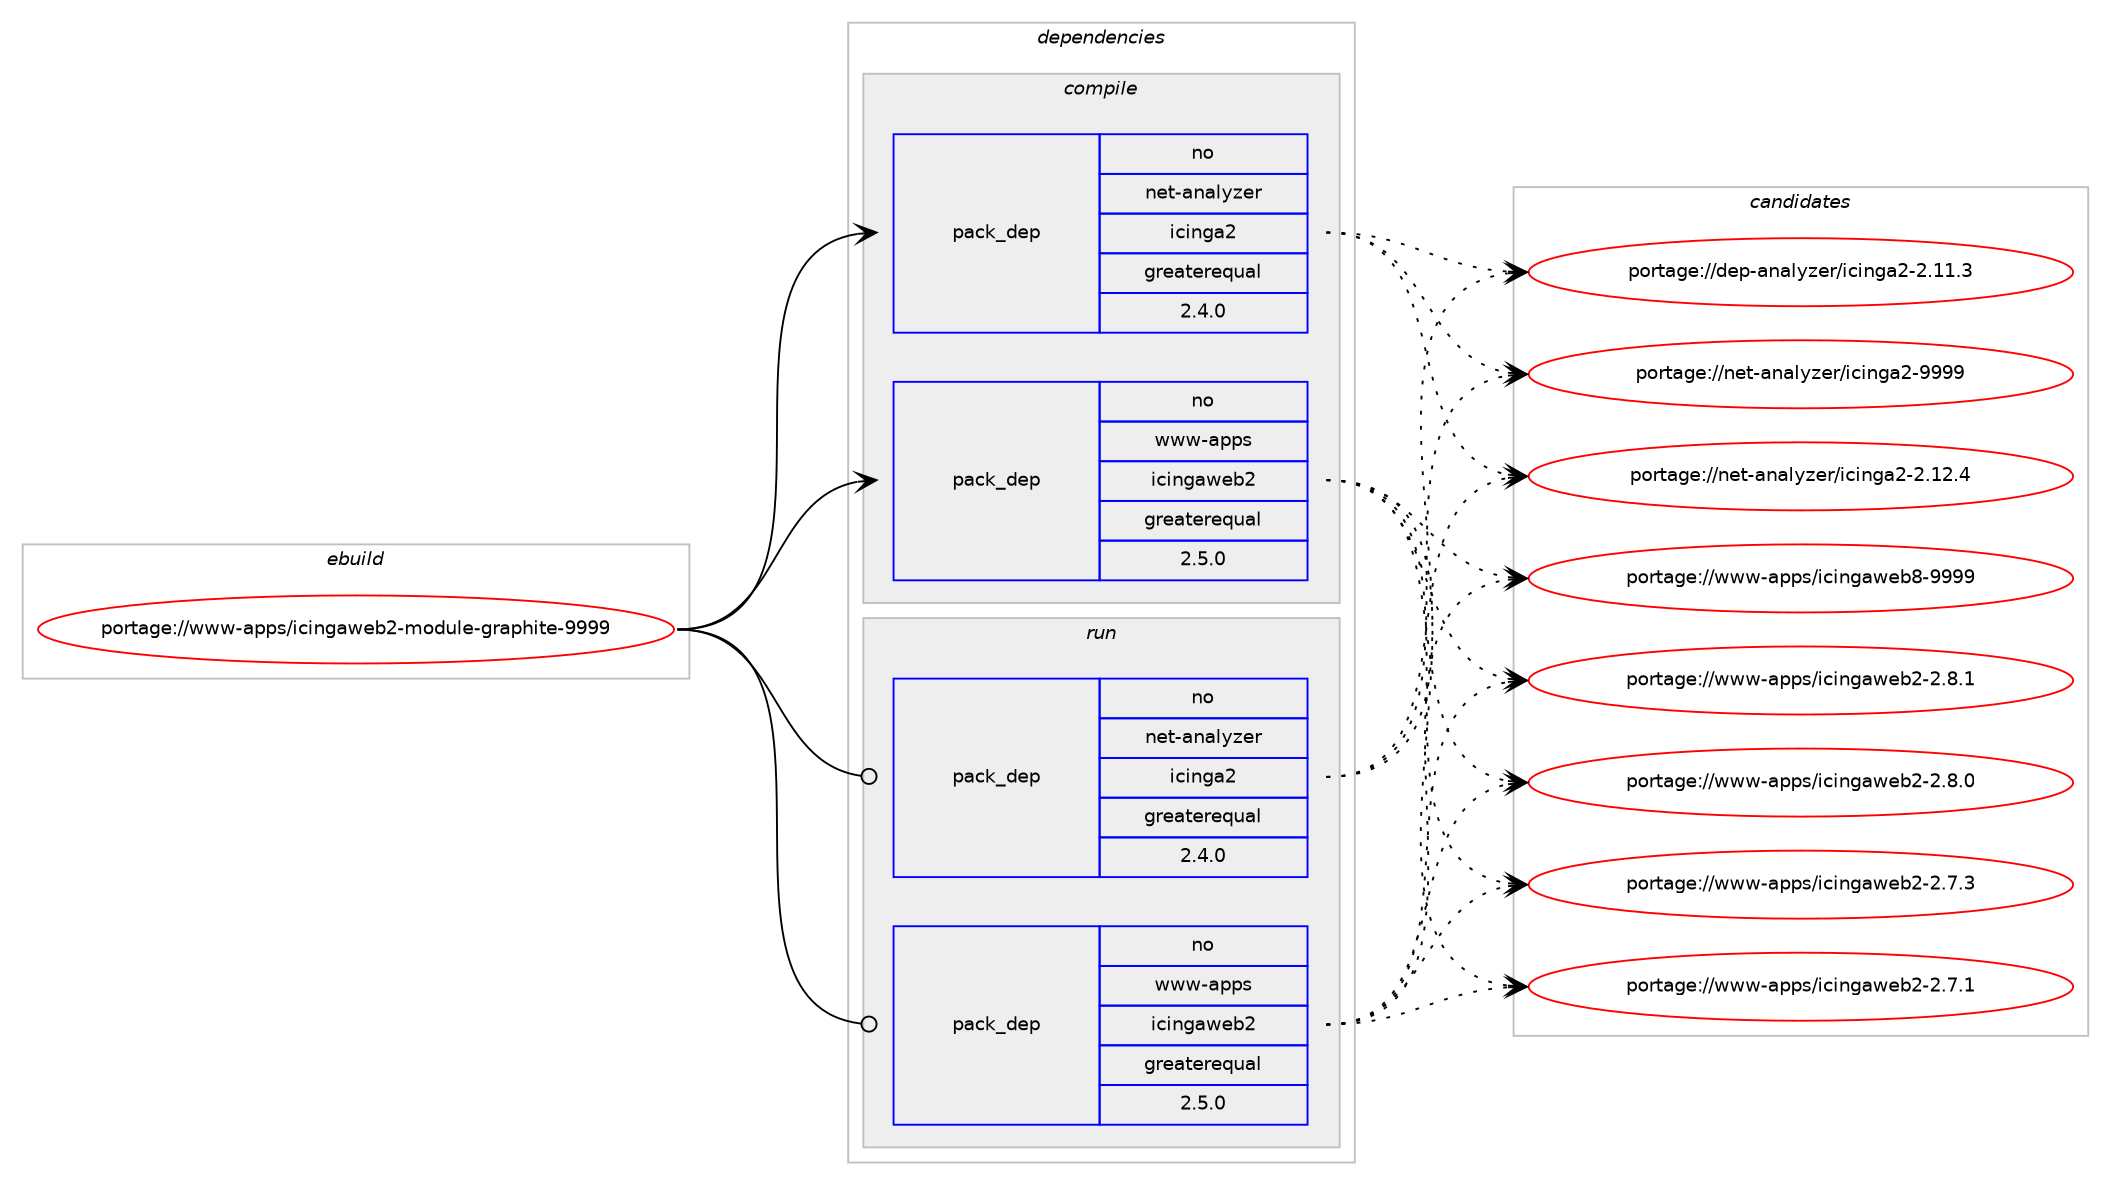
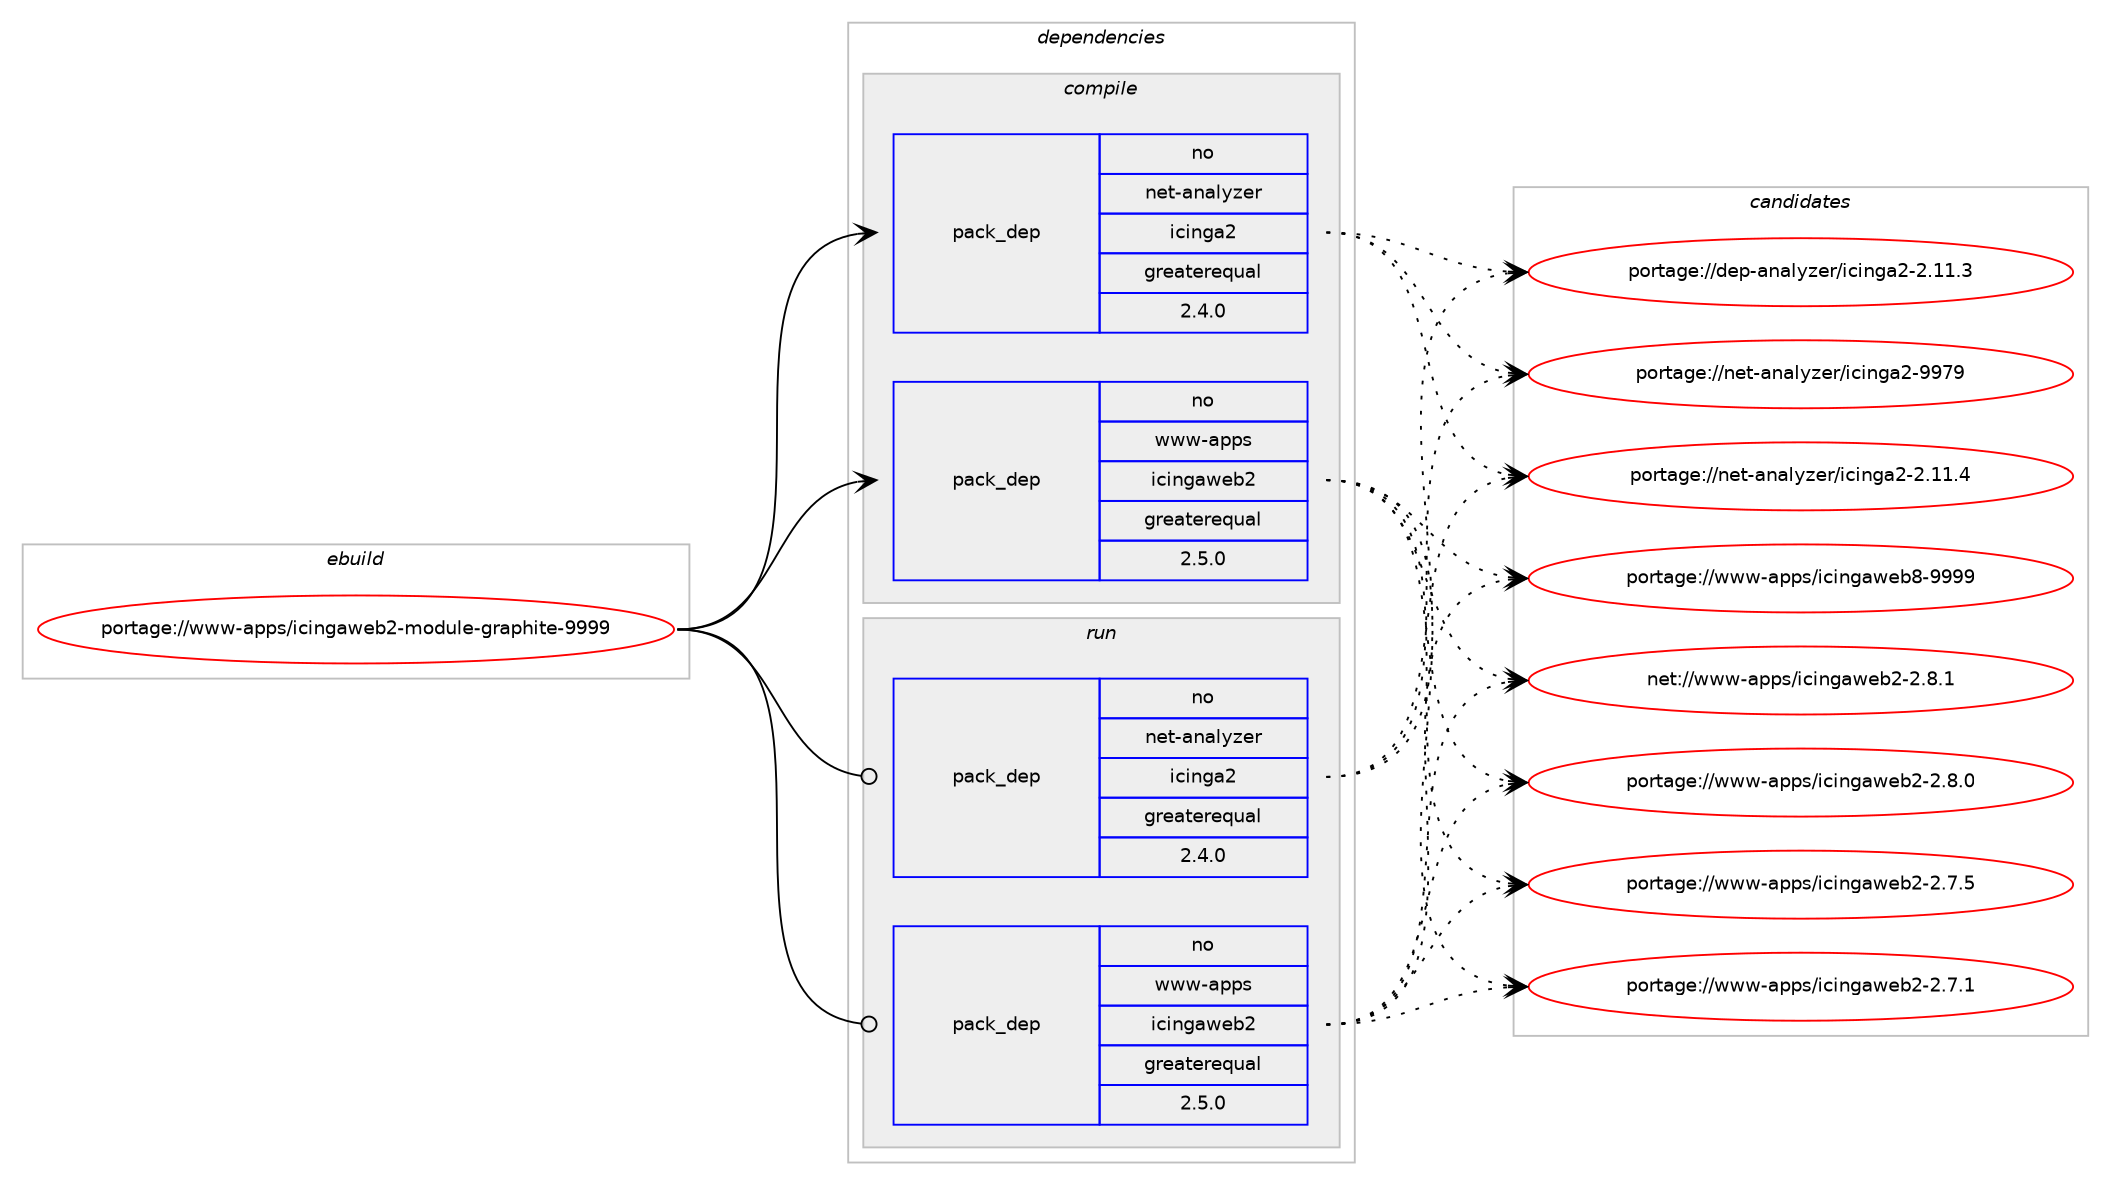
(1801, 374) -> (1801, 374)
(1801, 476) -> (1801, 476)
(1801, 680) -> (1801, 680)
(1801, 885) -> (1801, 885)
